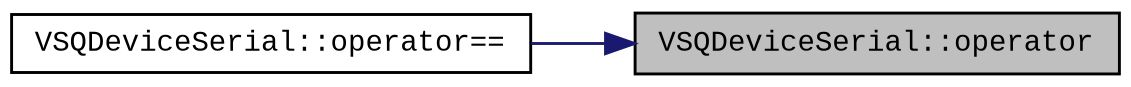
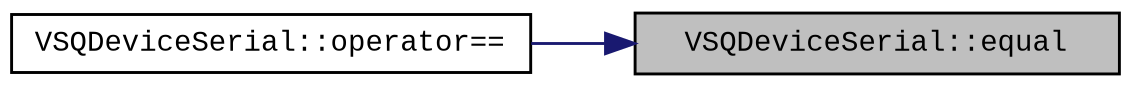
(877, 44) -> (877, 44)
